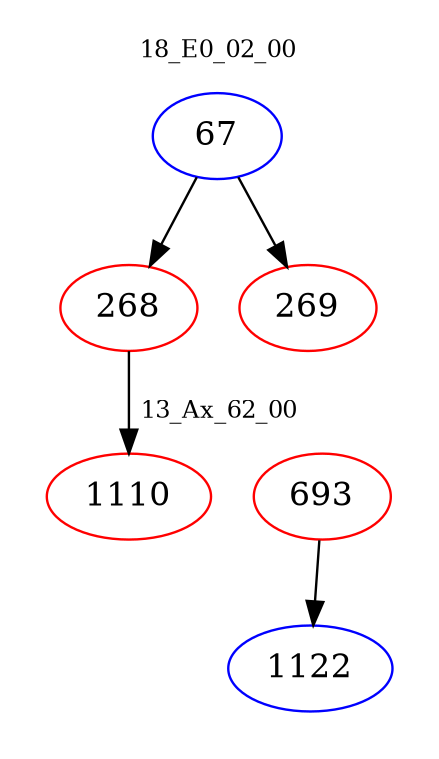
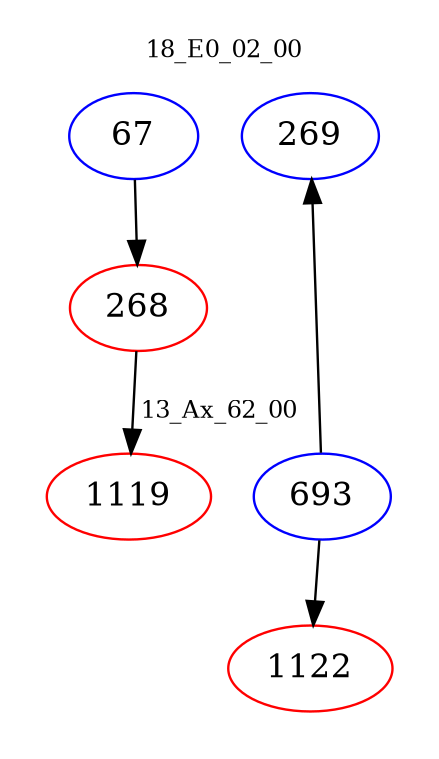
(257, 211) -> (317, 328)
(308, 308) -> (310, 136)
(129, 497) -> (129, 497)
(322, 497) -> (322, 497)
(310, 668) -> (310, 668)
